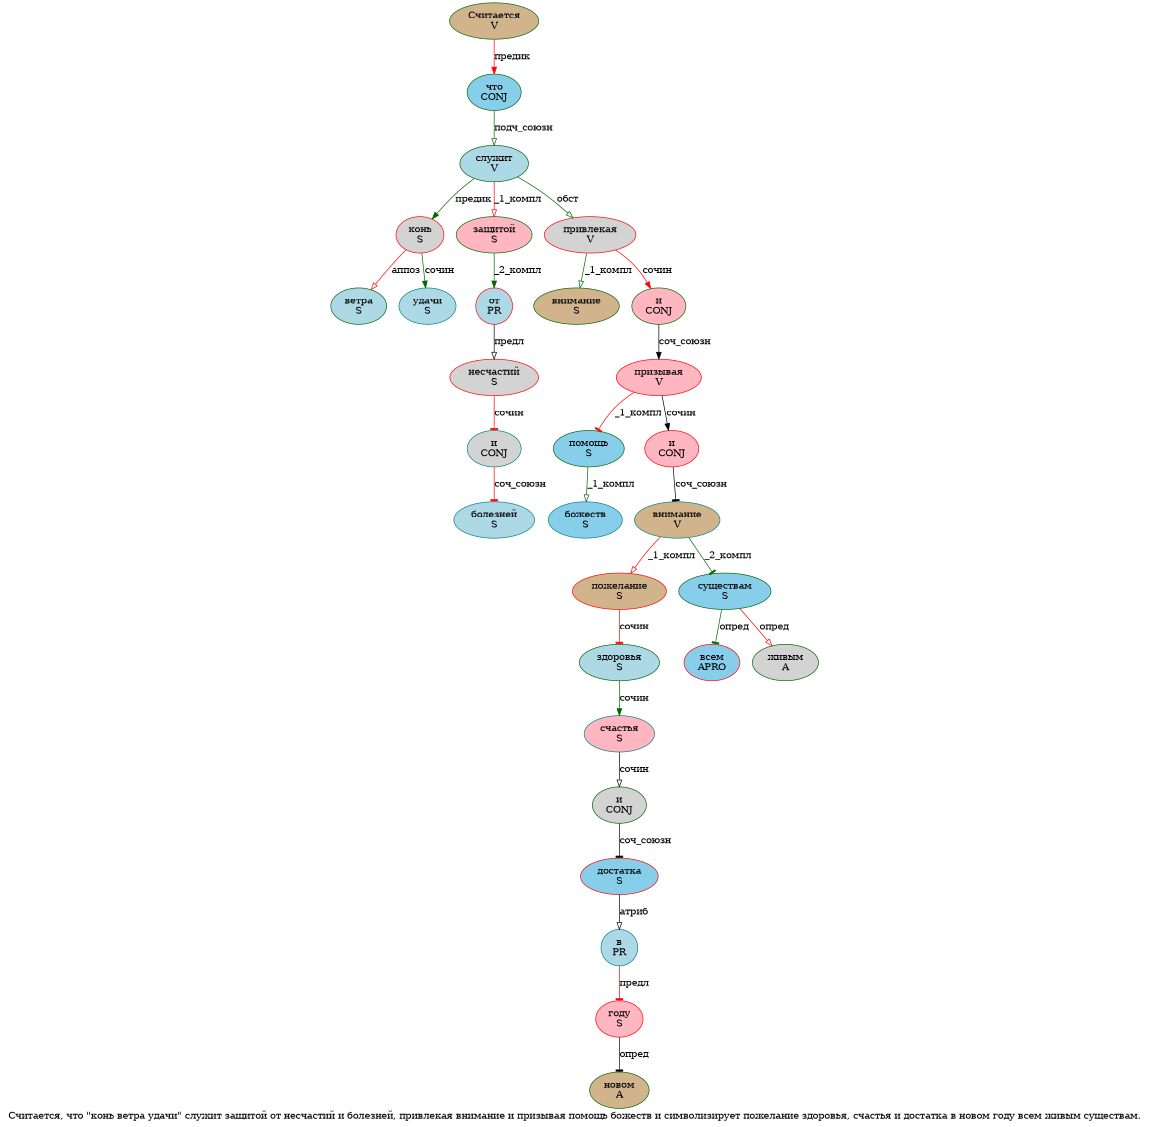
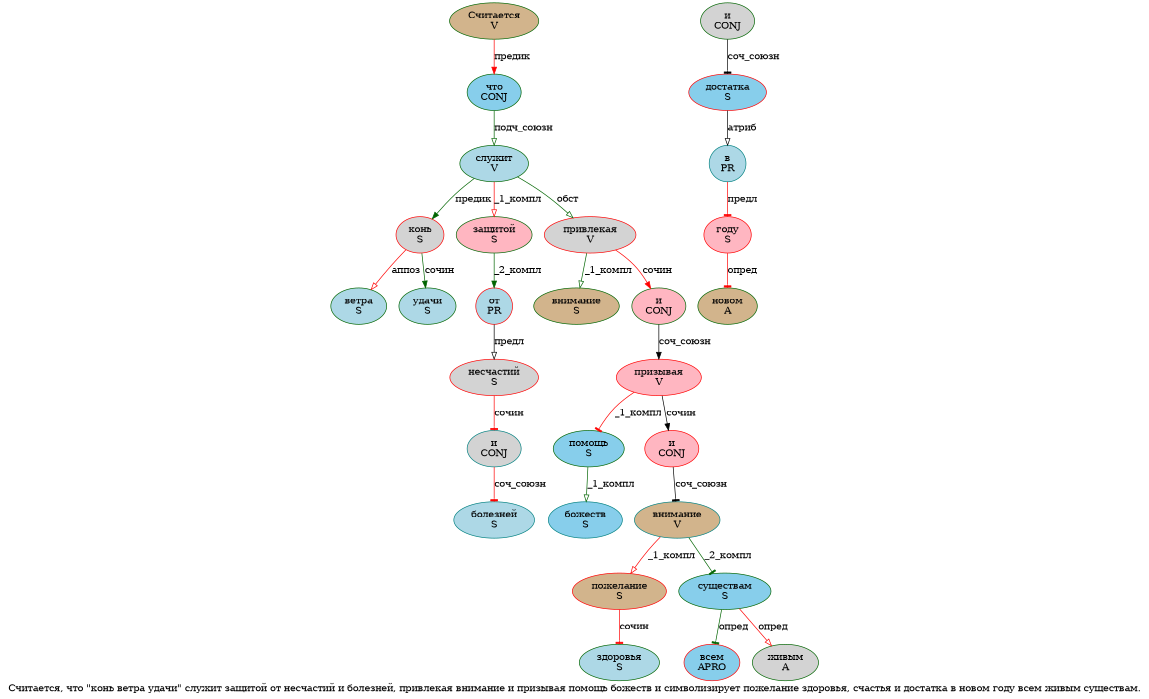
(427, 306) -> (427, 306)
(619, 734) -> none
(619, 1053) -> (728, 269)
